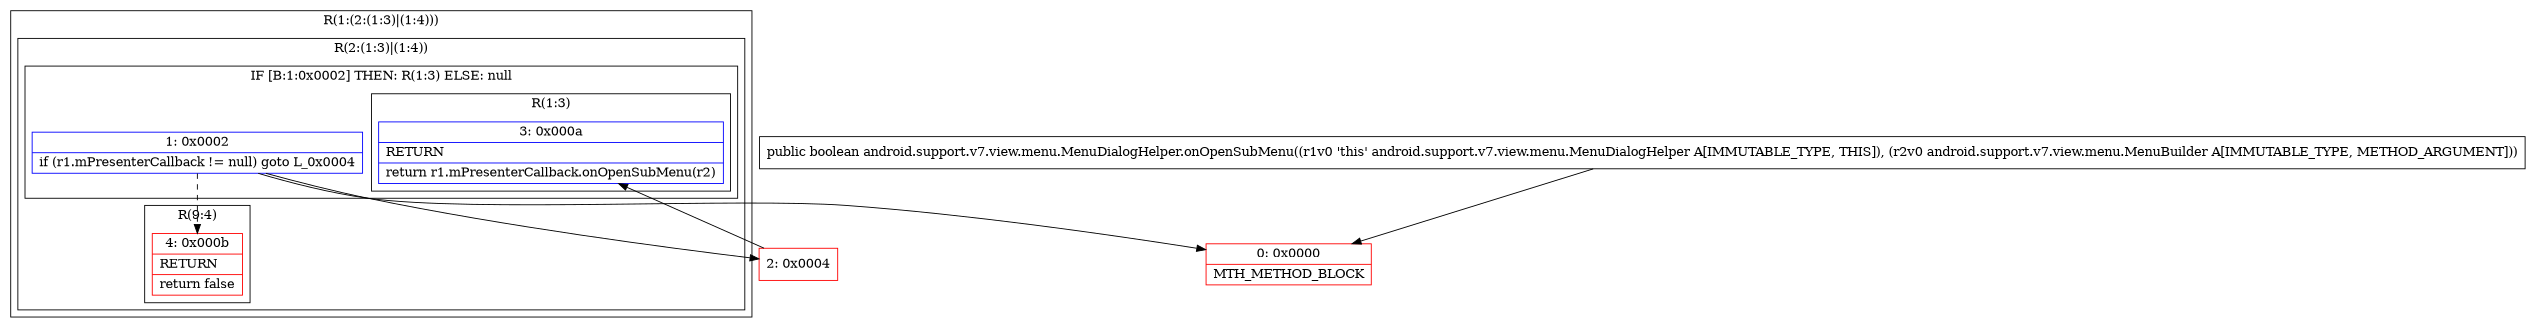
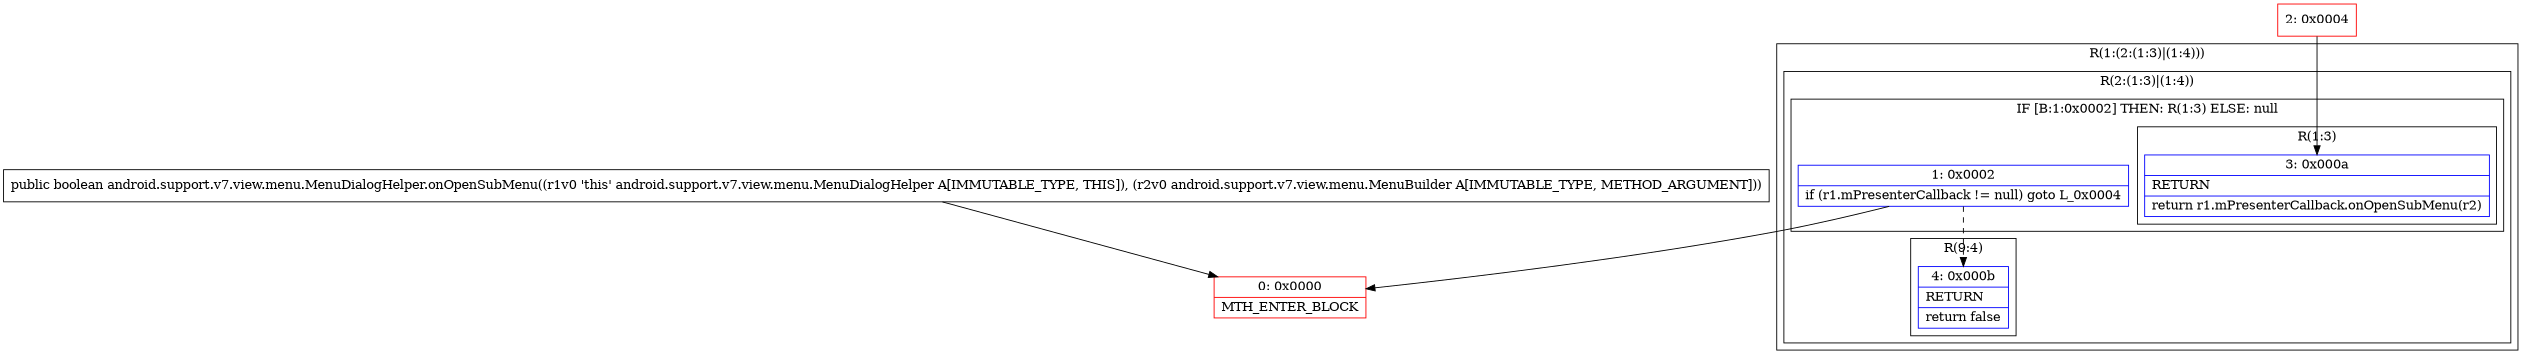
(506, 223) -> none
(197, 264) -> (1963, 297)
(1289, 274) -> (1290, 307)
